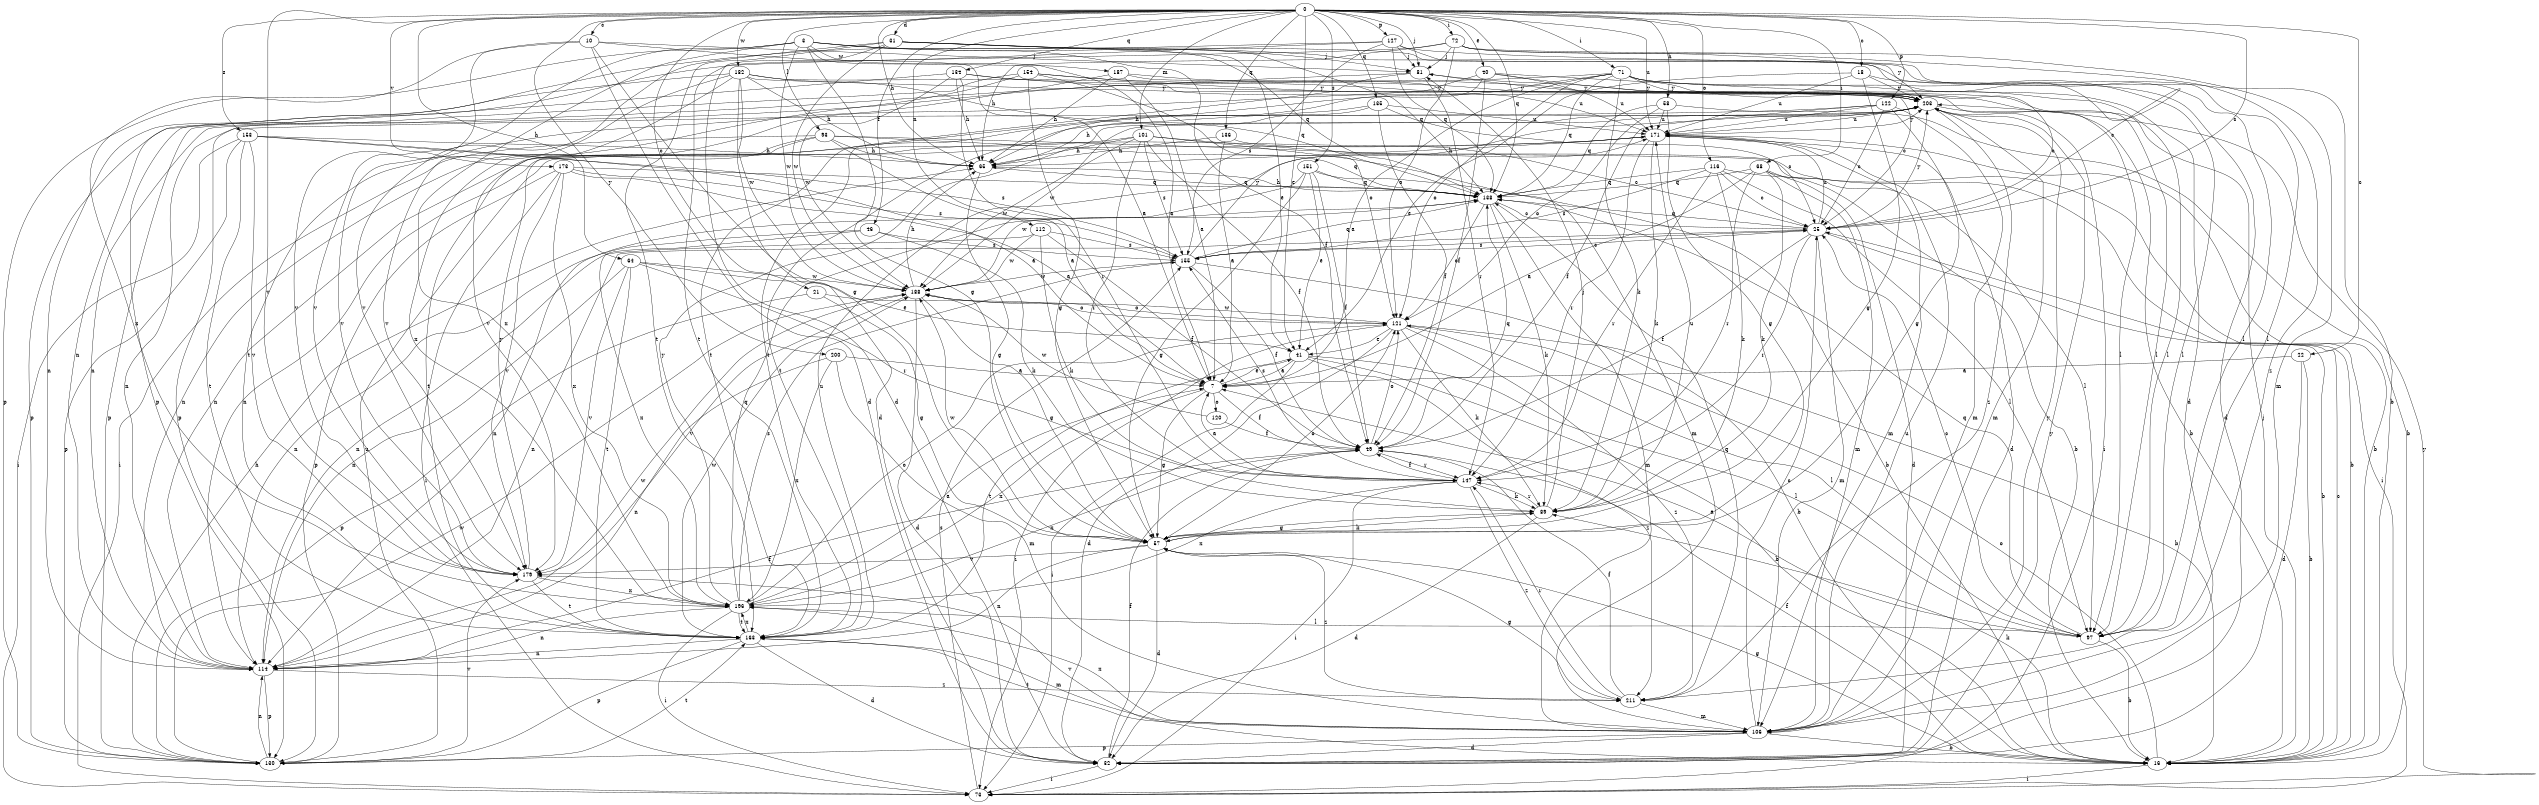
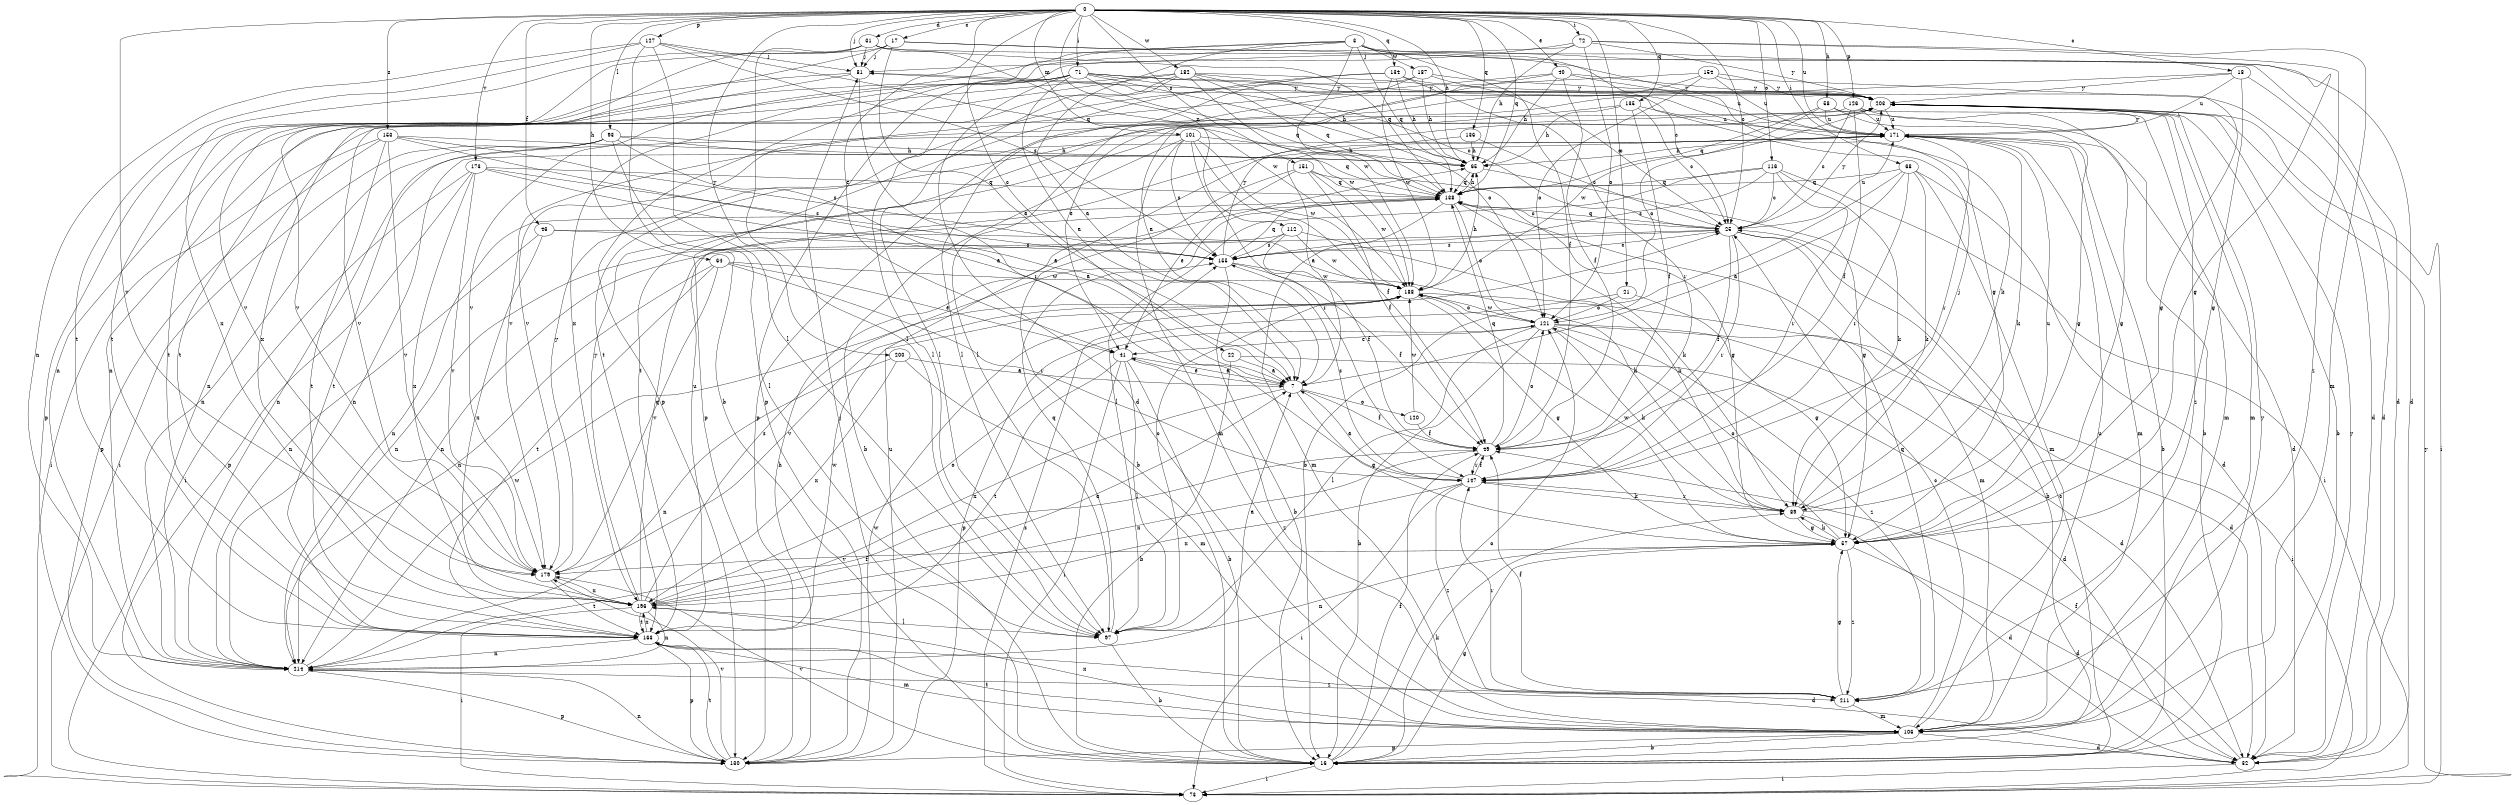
(589, 41) -> (895, 41)
(1225, 56) -> none
(1886, 104) -> (1853, 104)
(263, 670) -> (298, 670)
